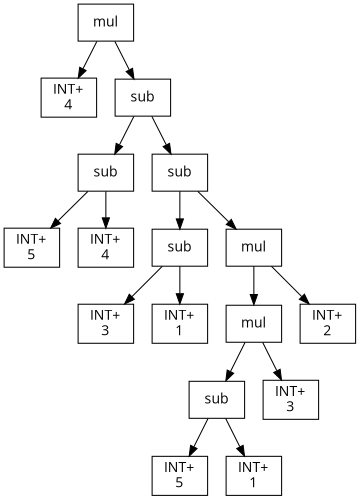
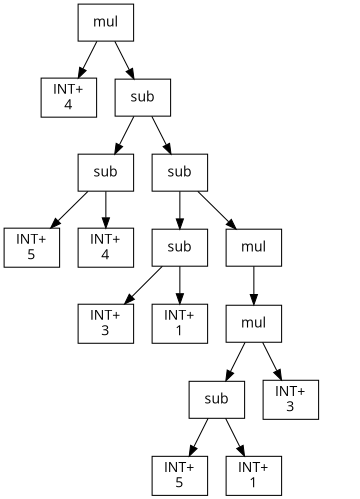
(328, 324) -> none
